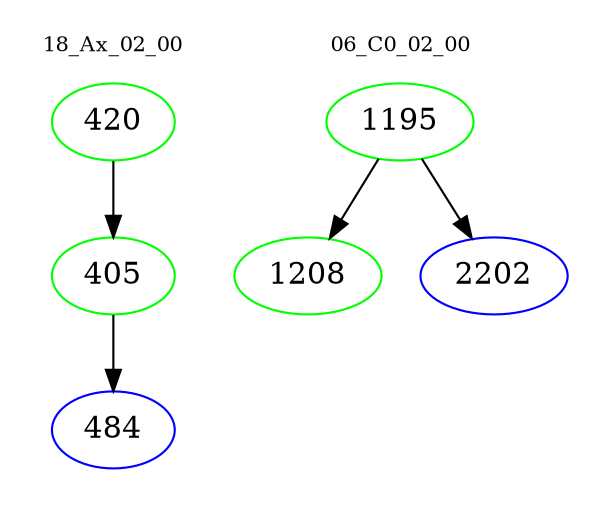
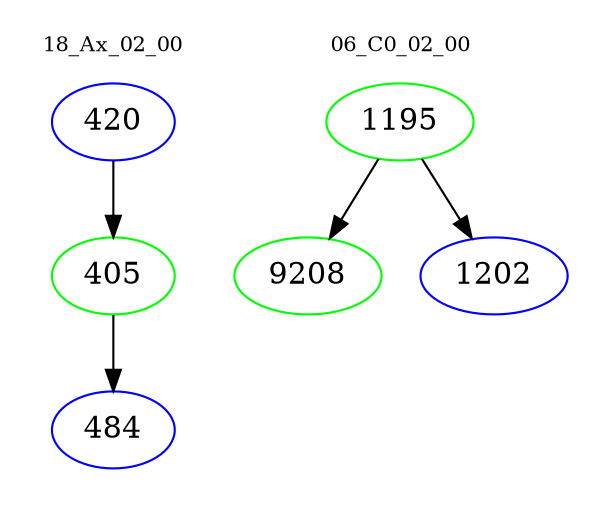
(113, 122) -> (113, 122)
(308, 276) -> (308, 276)
(494, 276) -> (494, 276)
